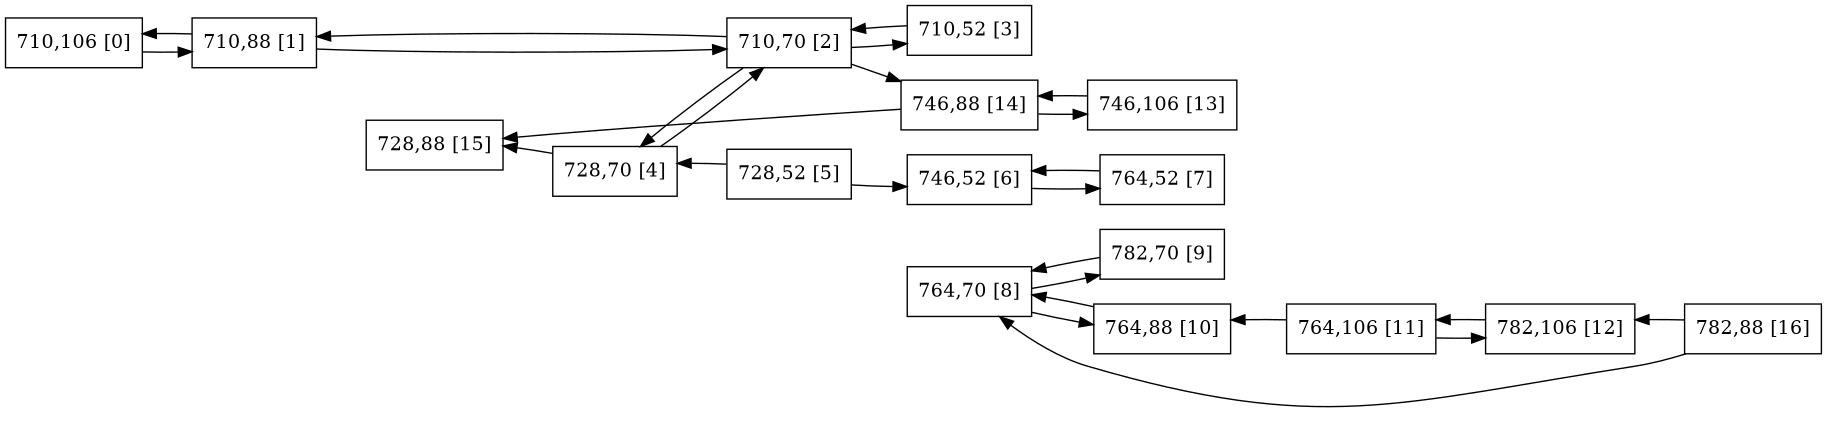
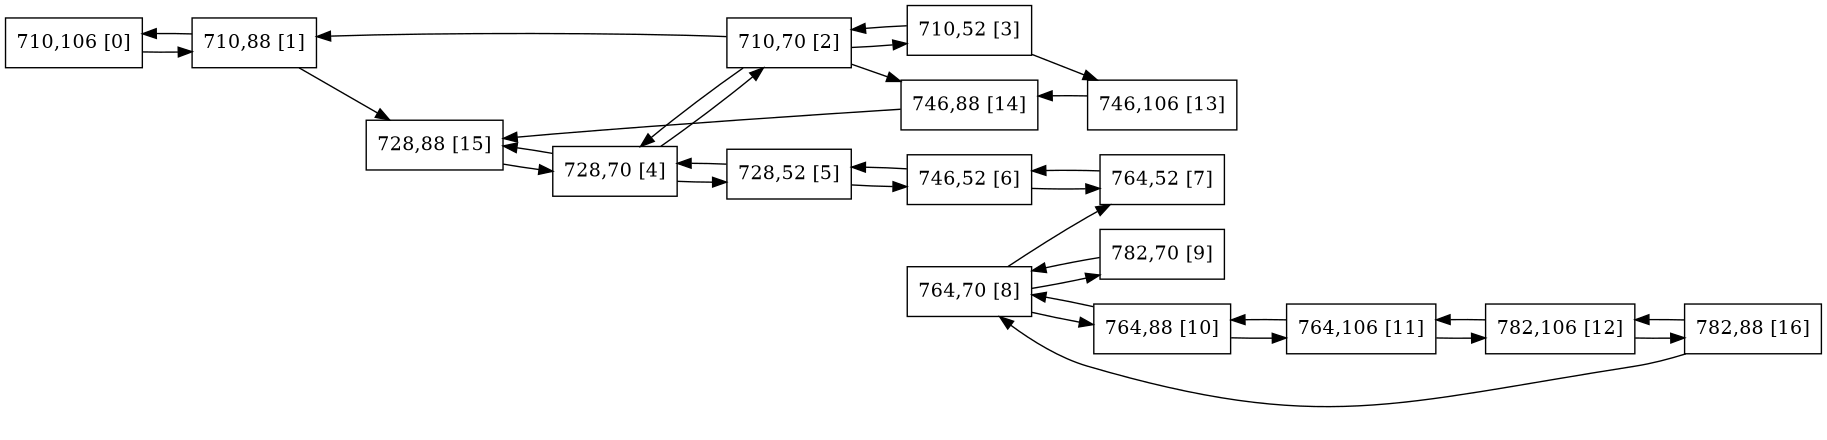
(514, 52) -> (338, 90)
(1056, 114) -> (1058, 65)
none -> (521, 167)
none -> (886, 168)
none -> (695, 182)
none -> (1052, 238)
none -> (1252, 338)
none -> (1653, 338)
